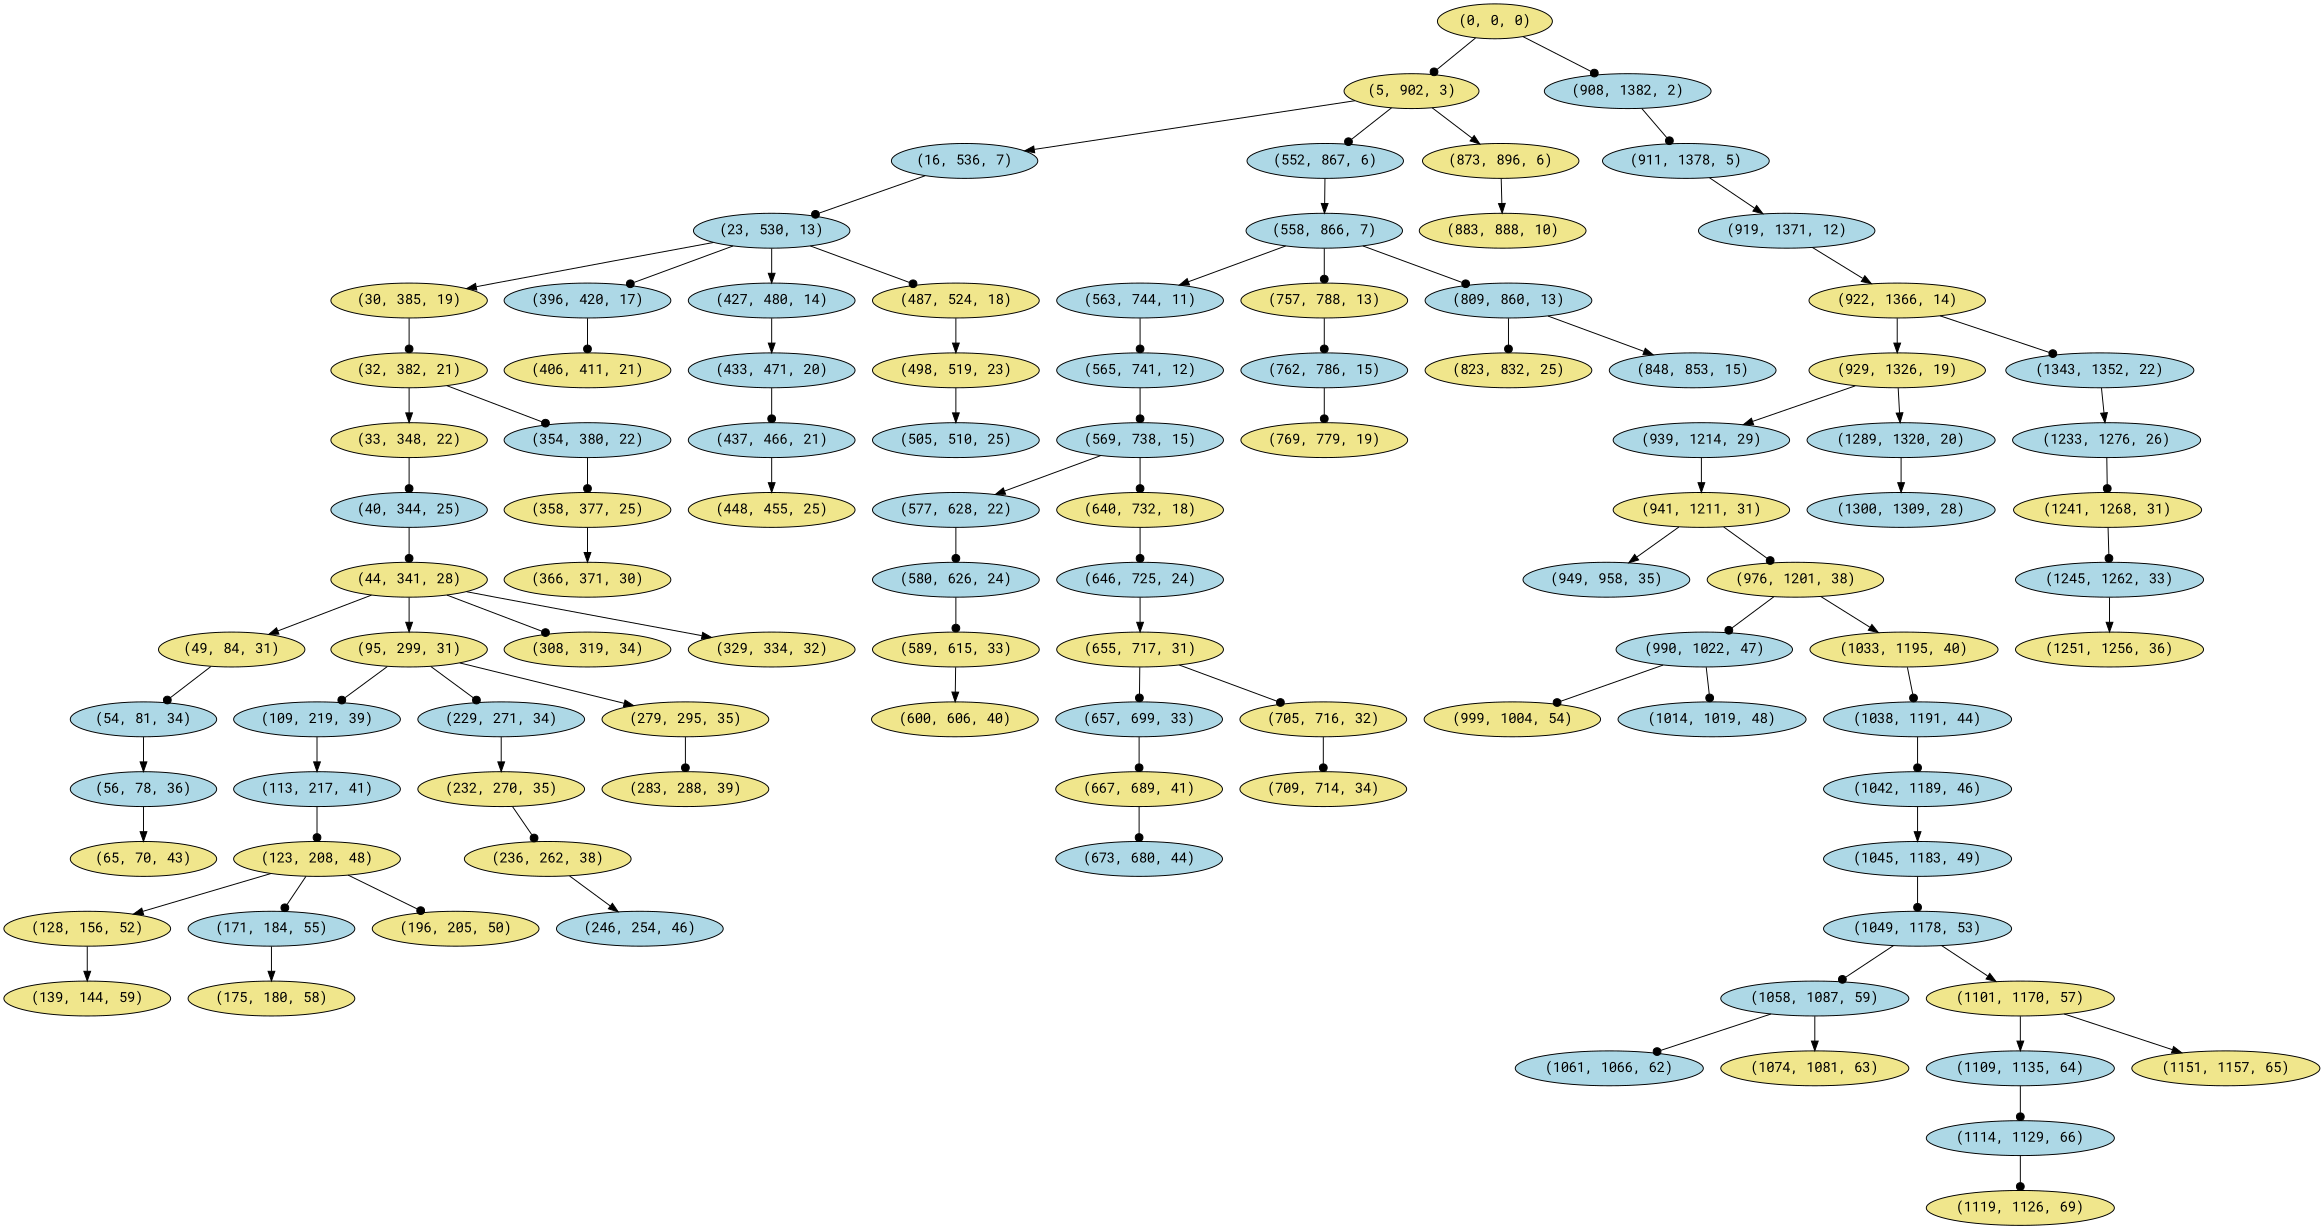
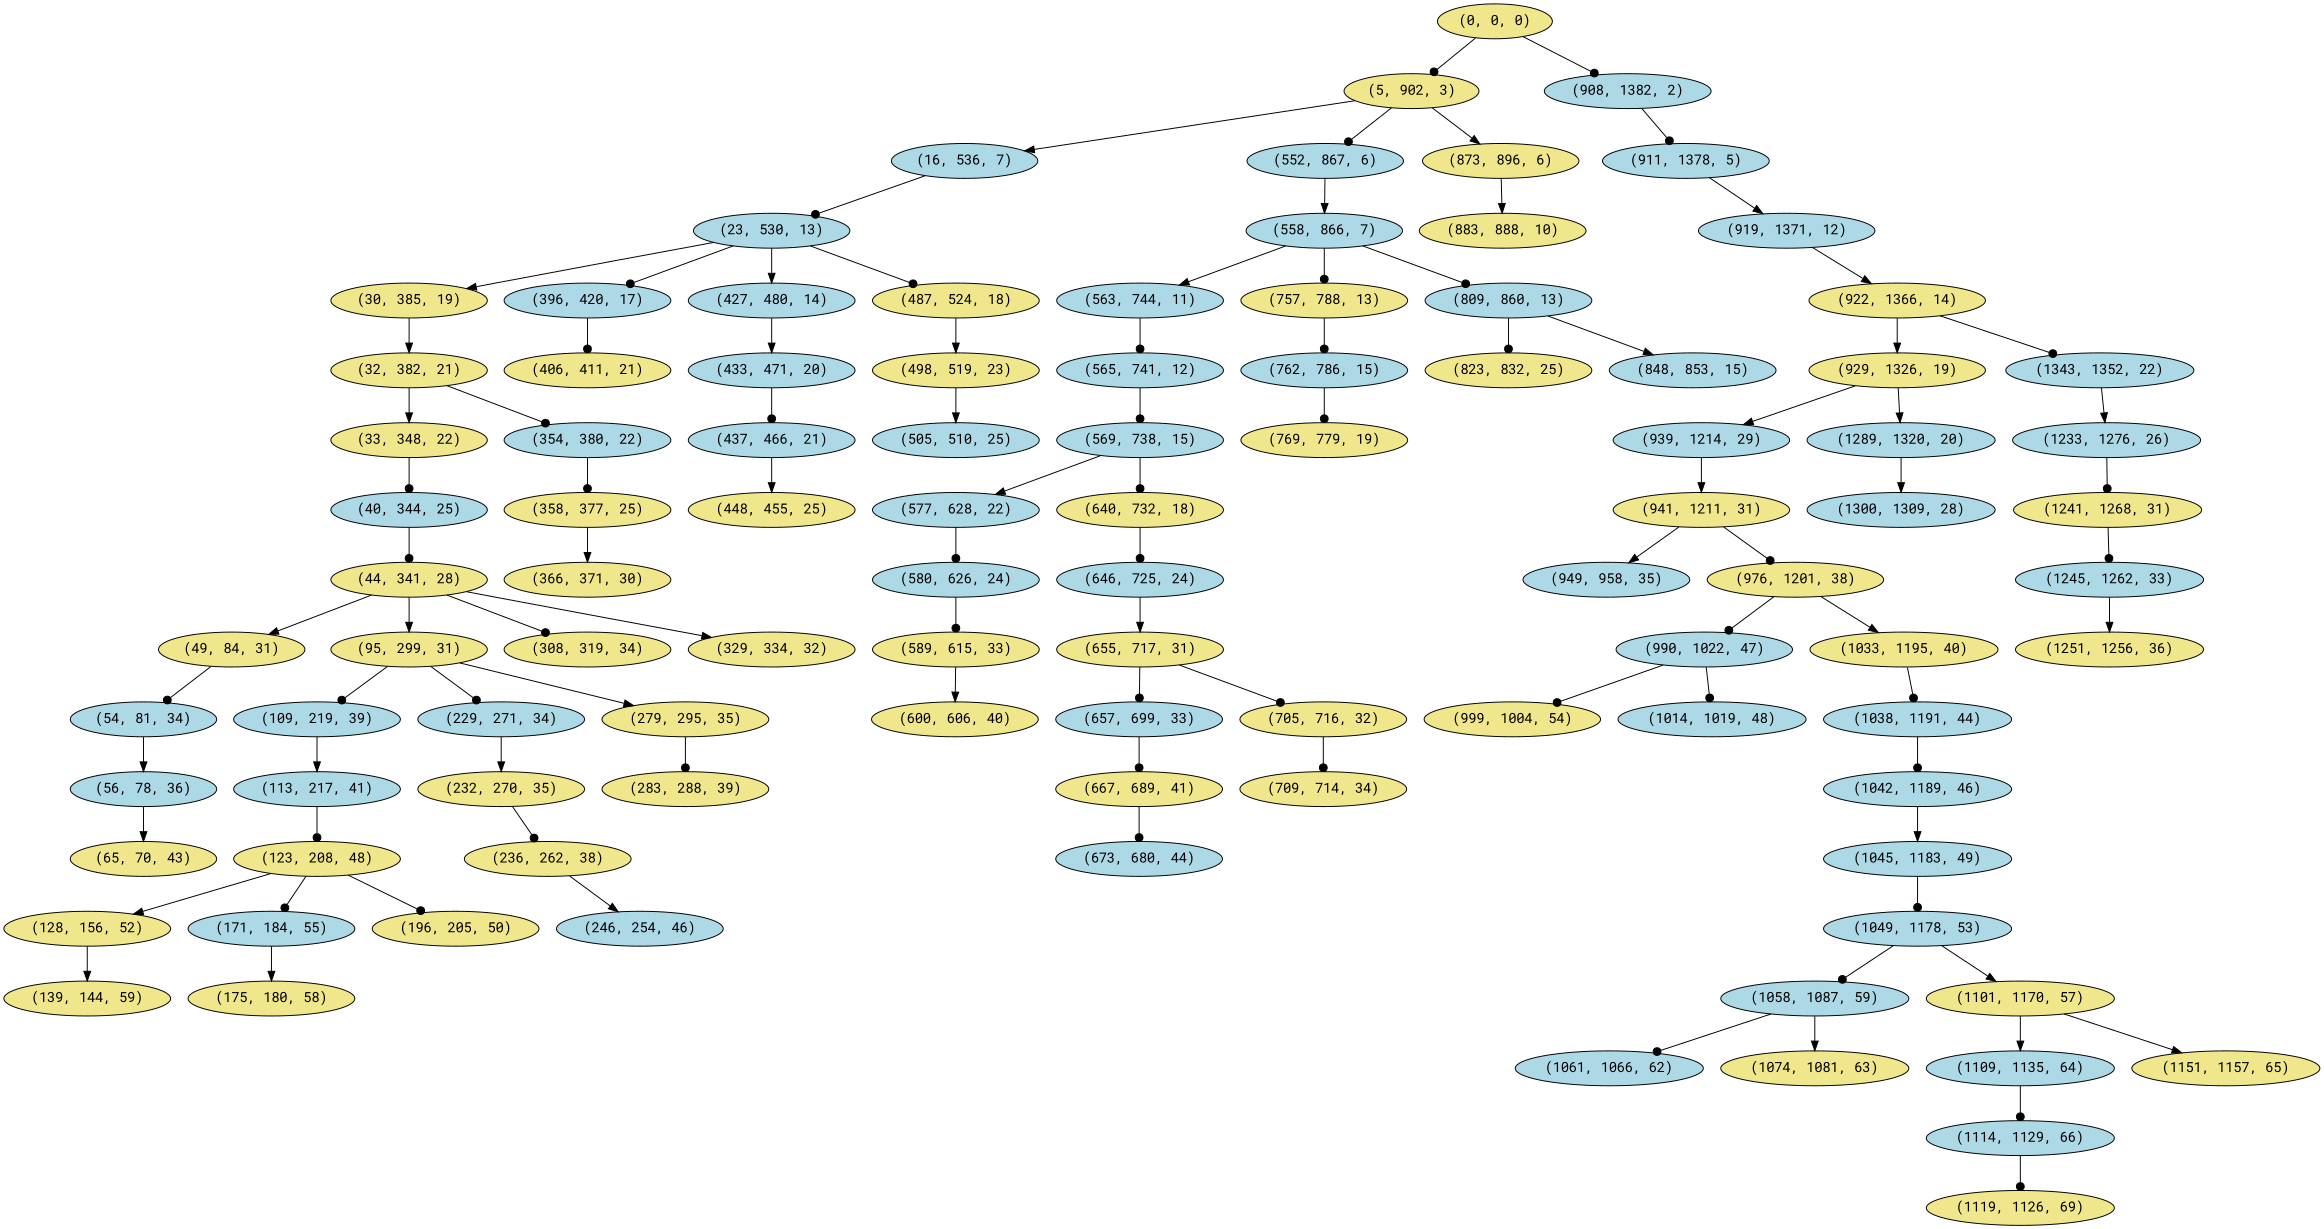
(409, 332) -> (409, 332)
